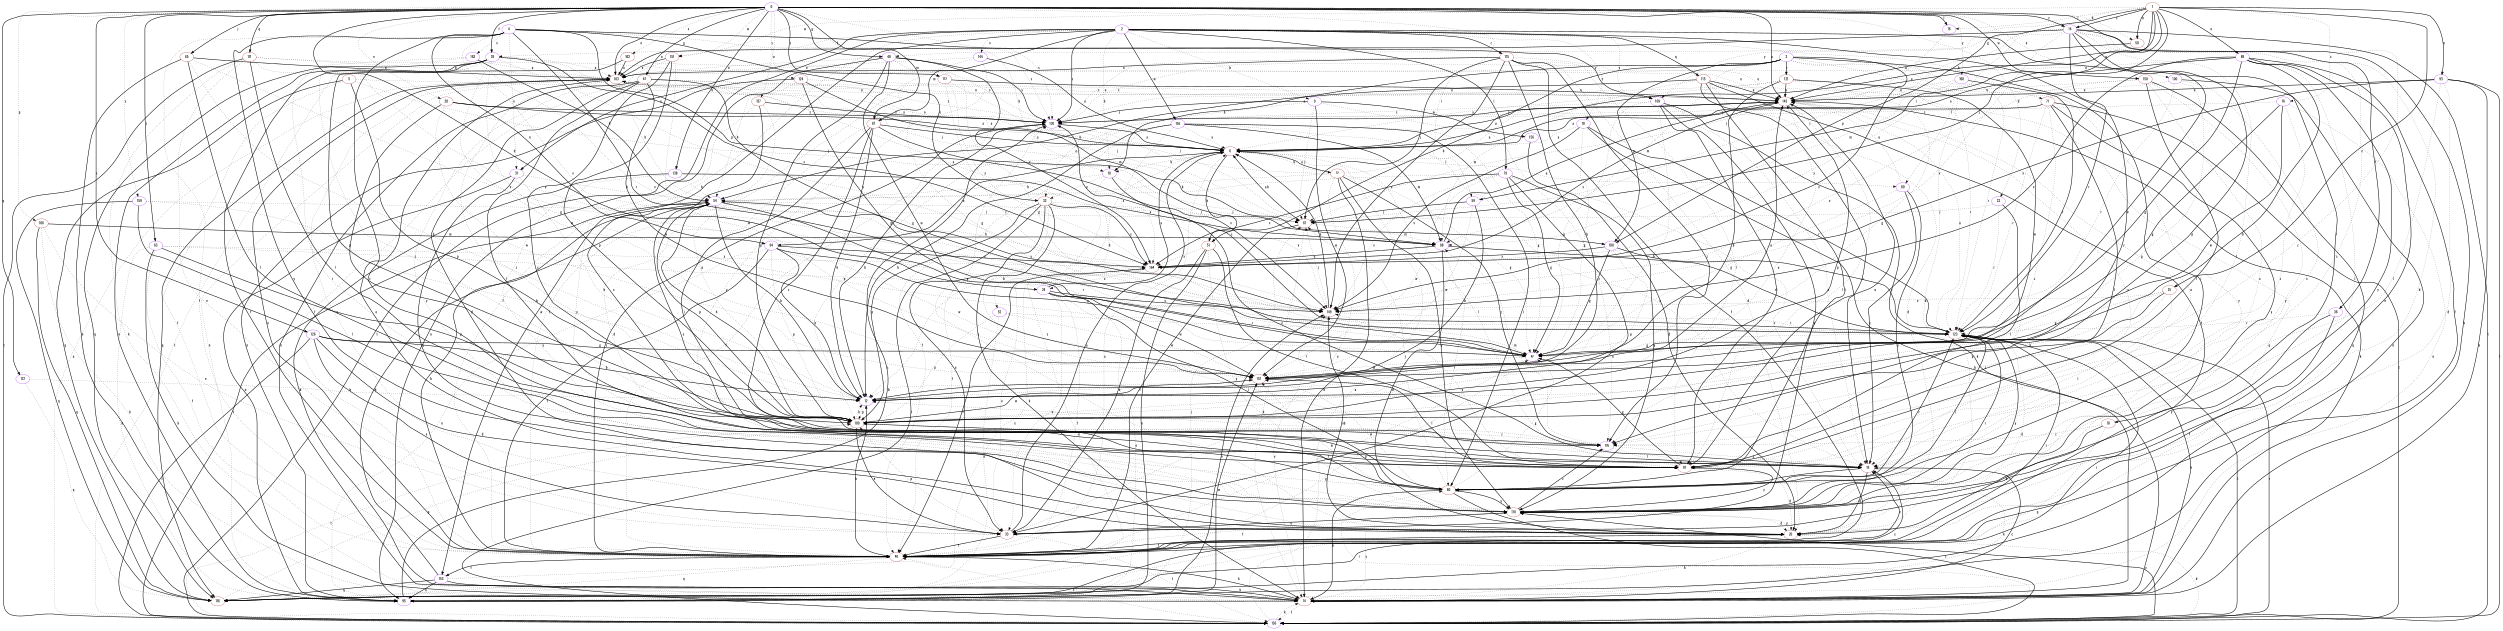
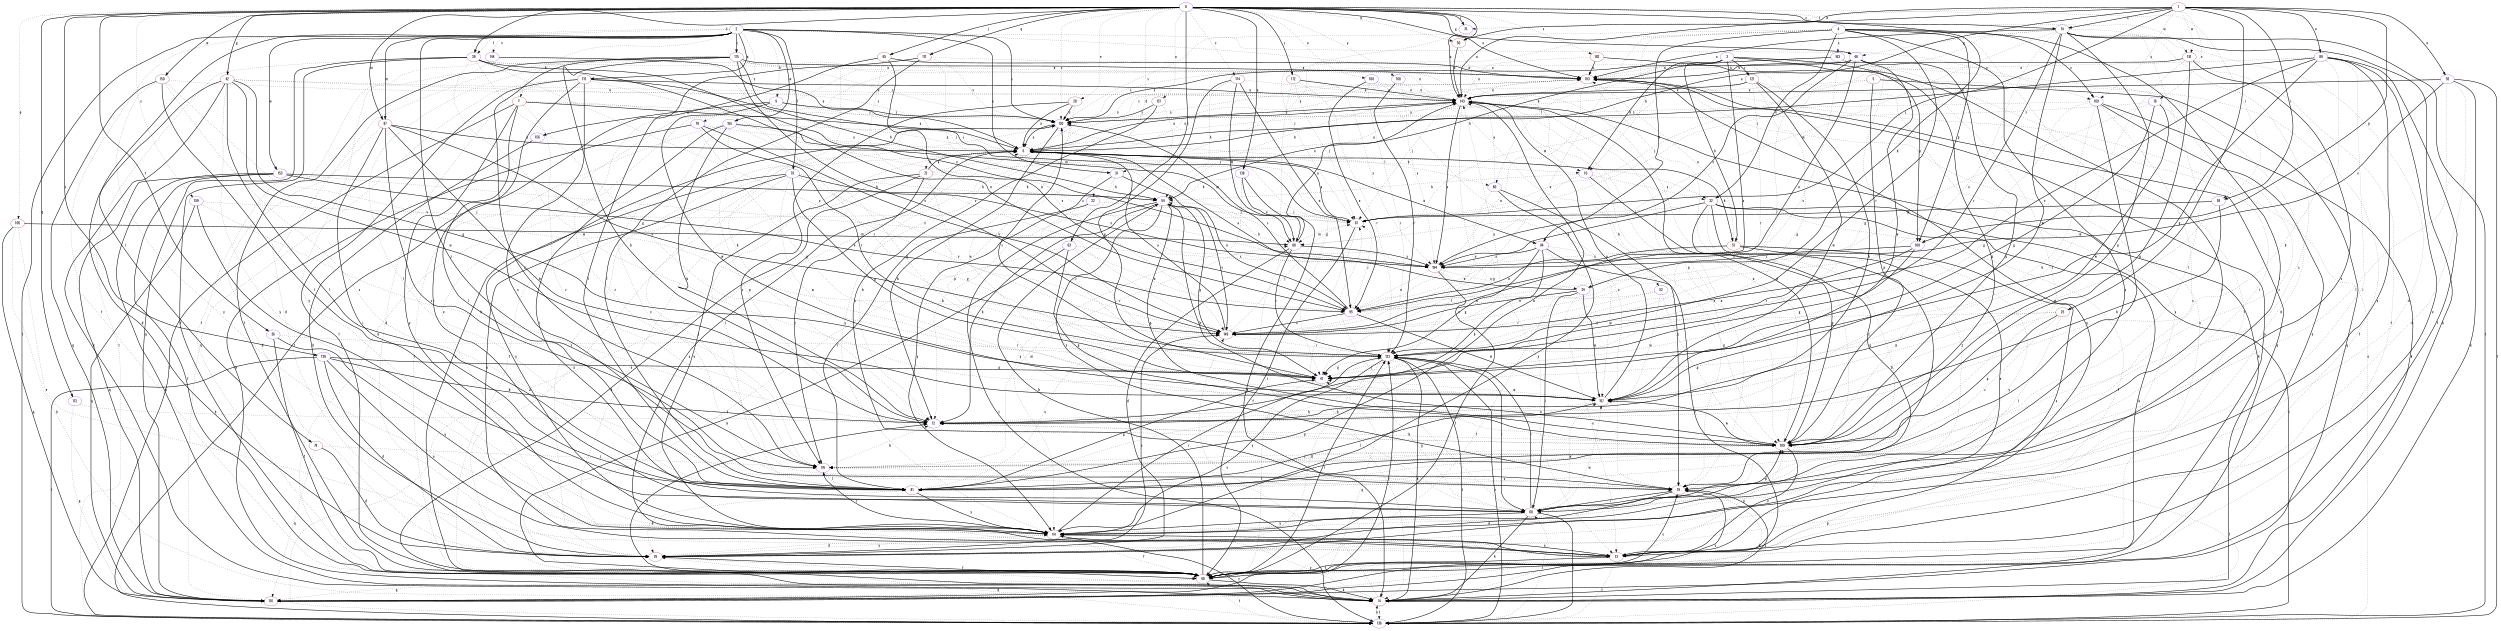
(1693, 372) -> (1778, 411)
(668, 558) -> (311, 548)
